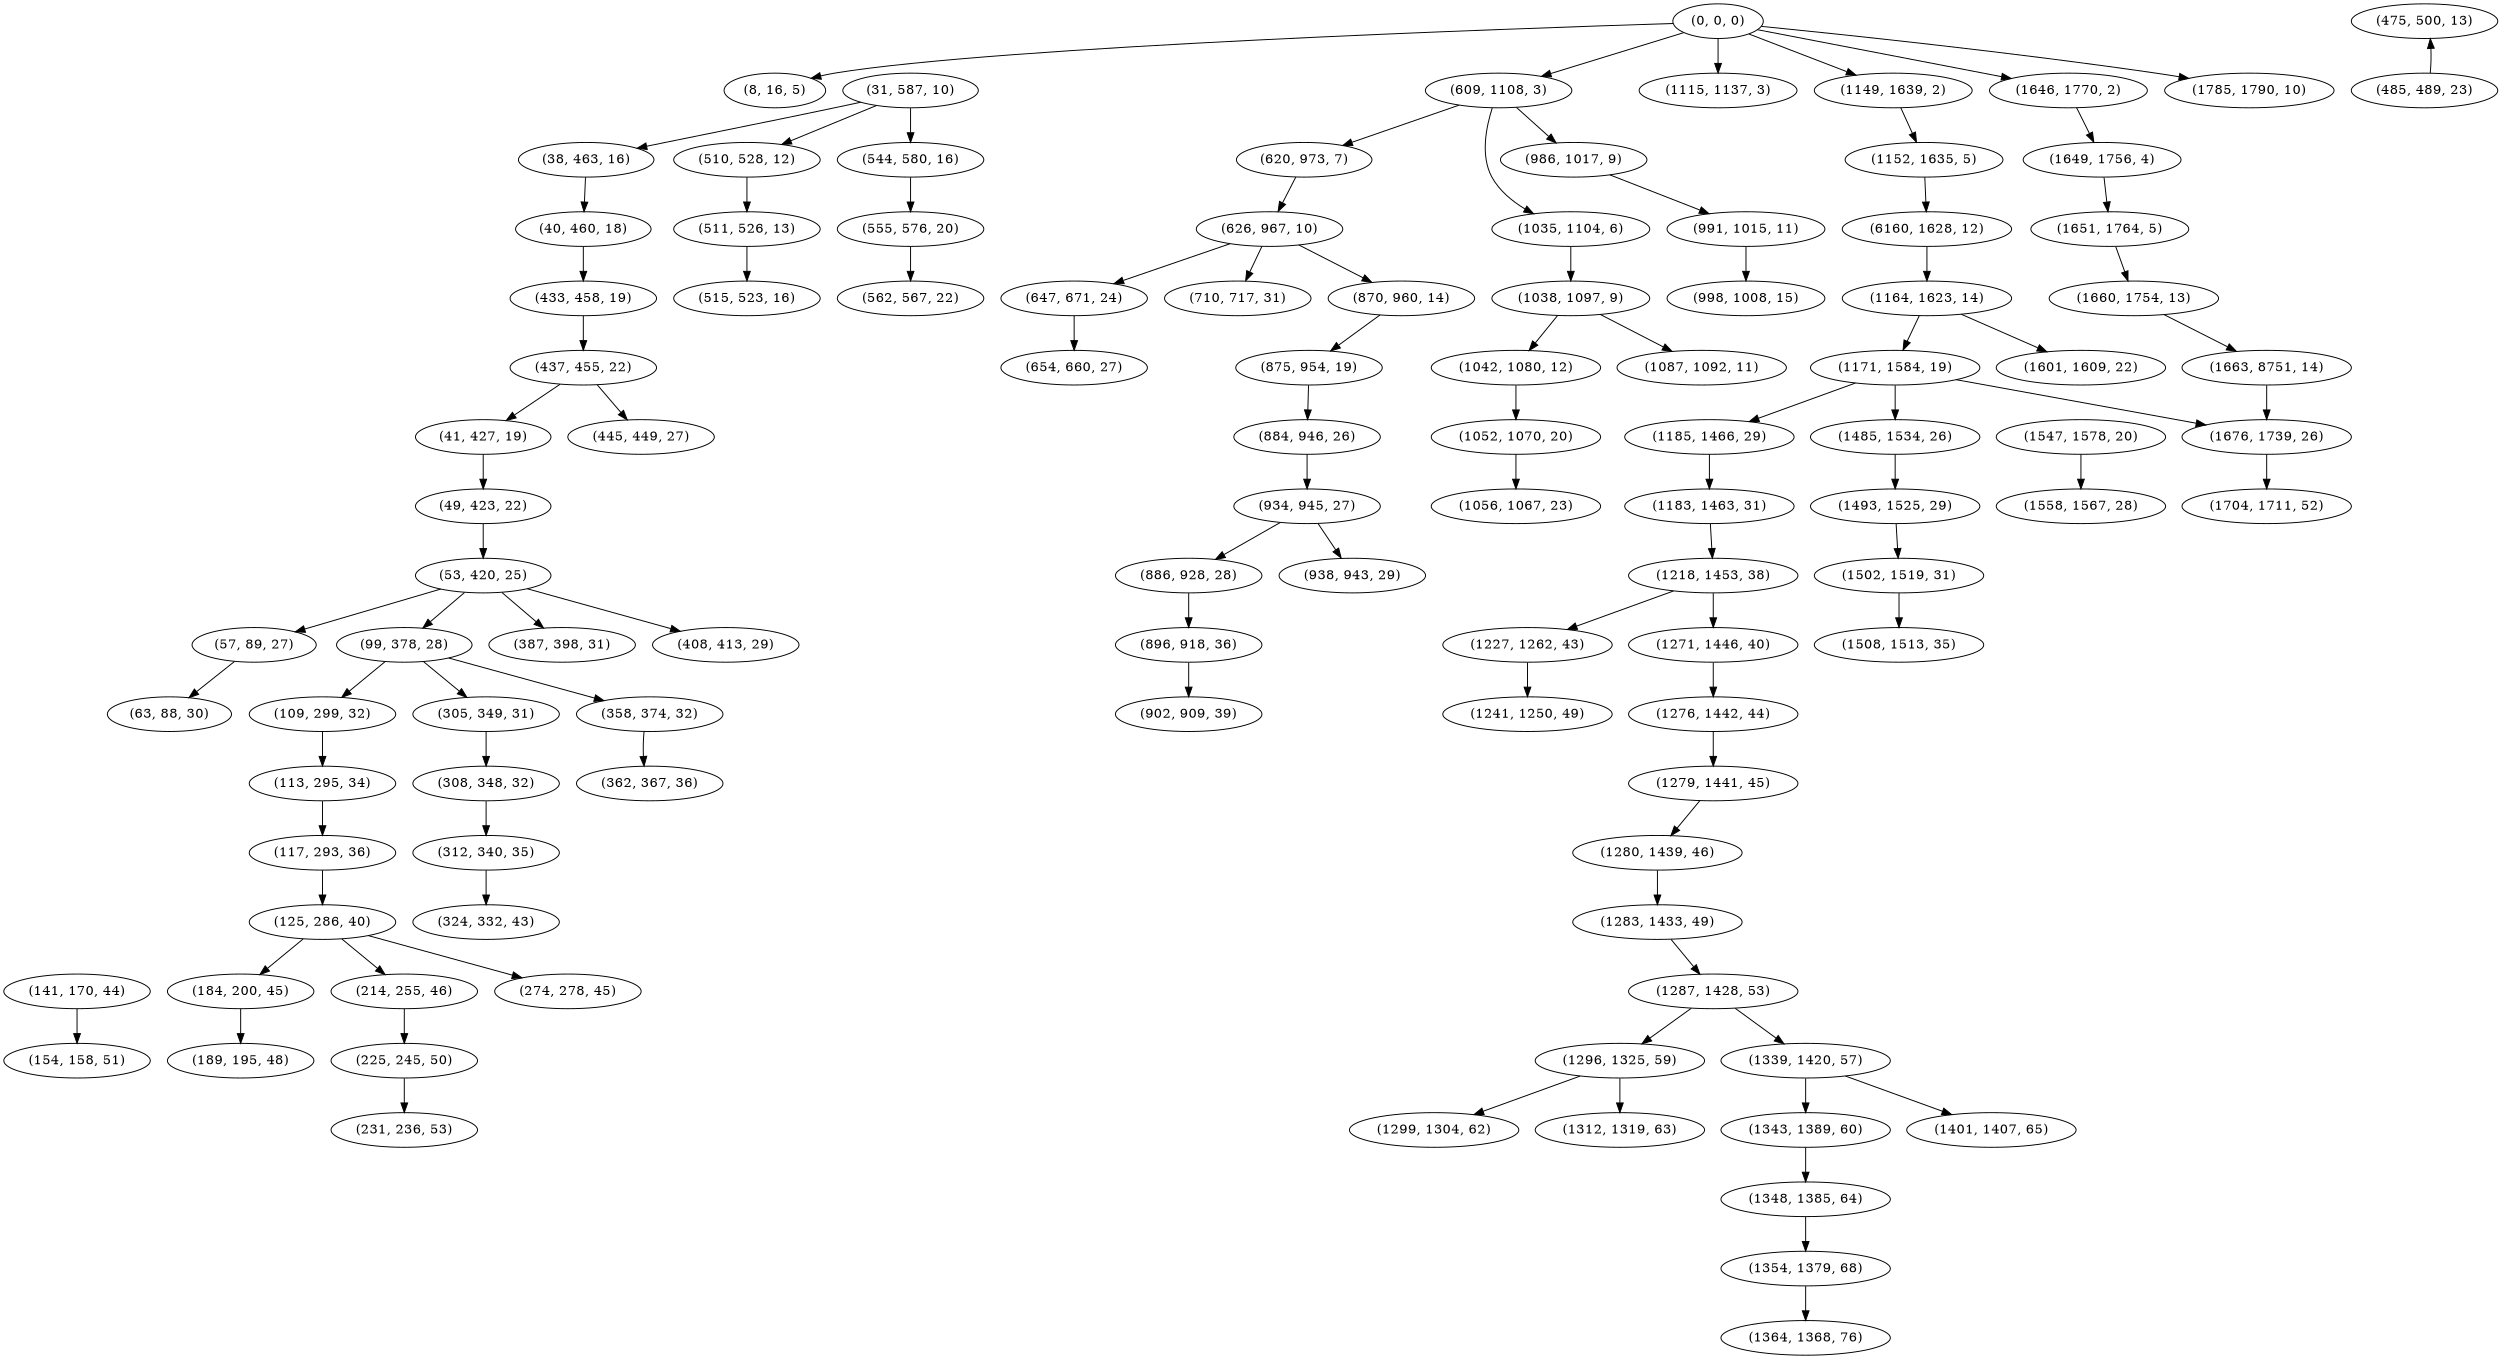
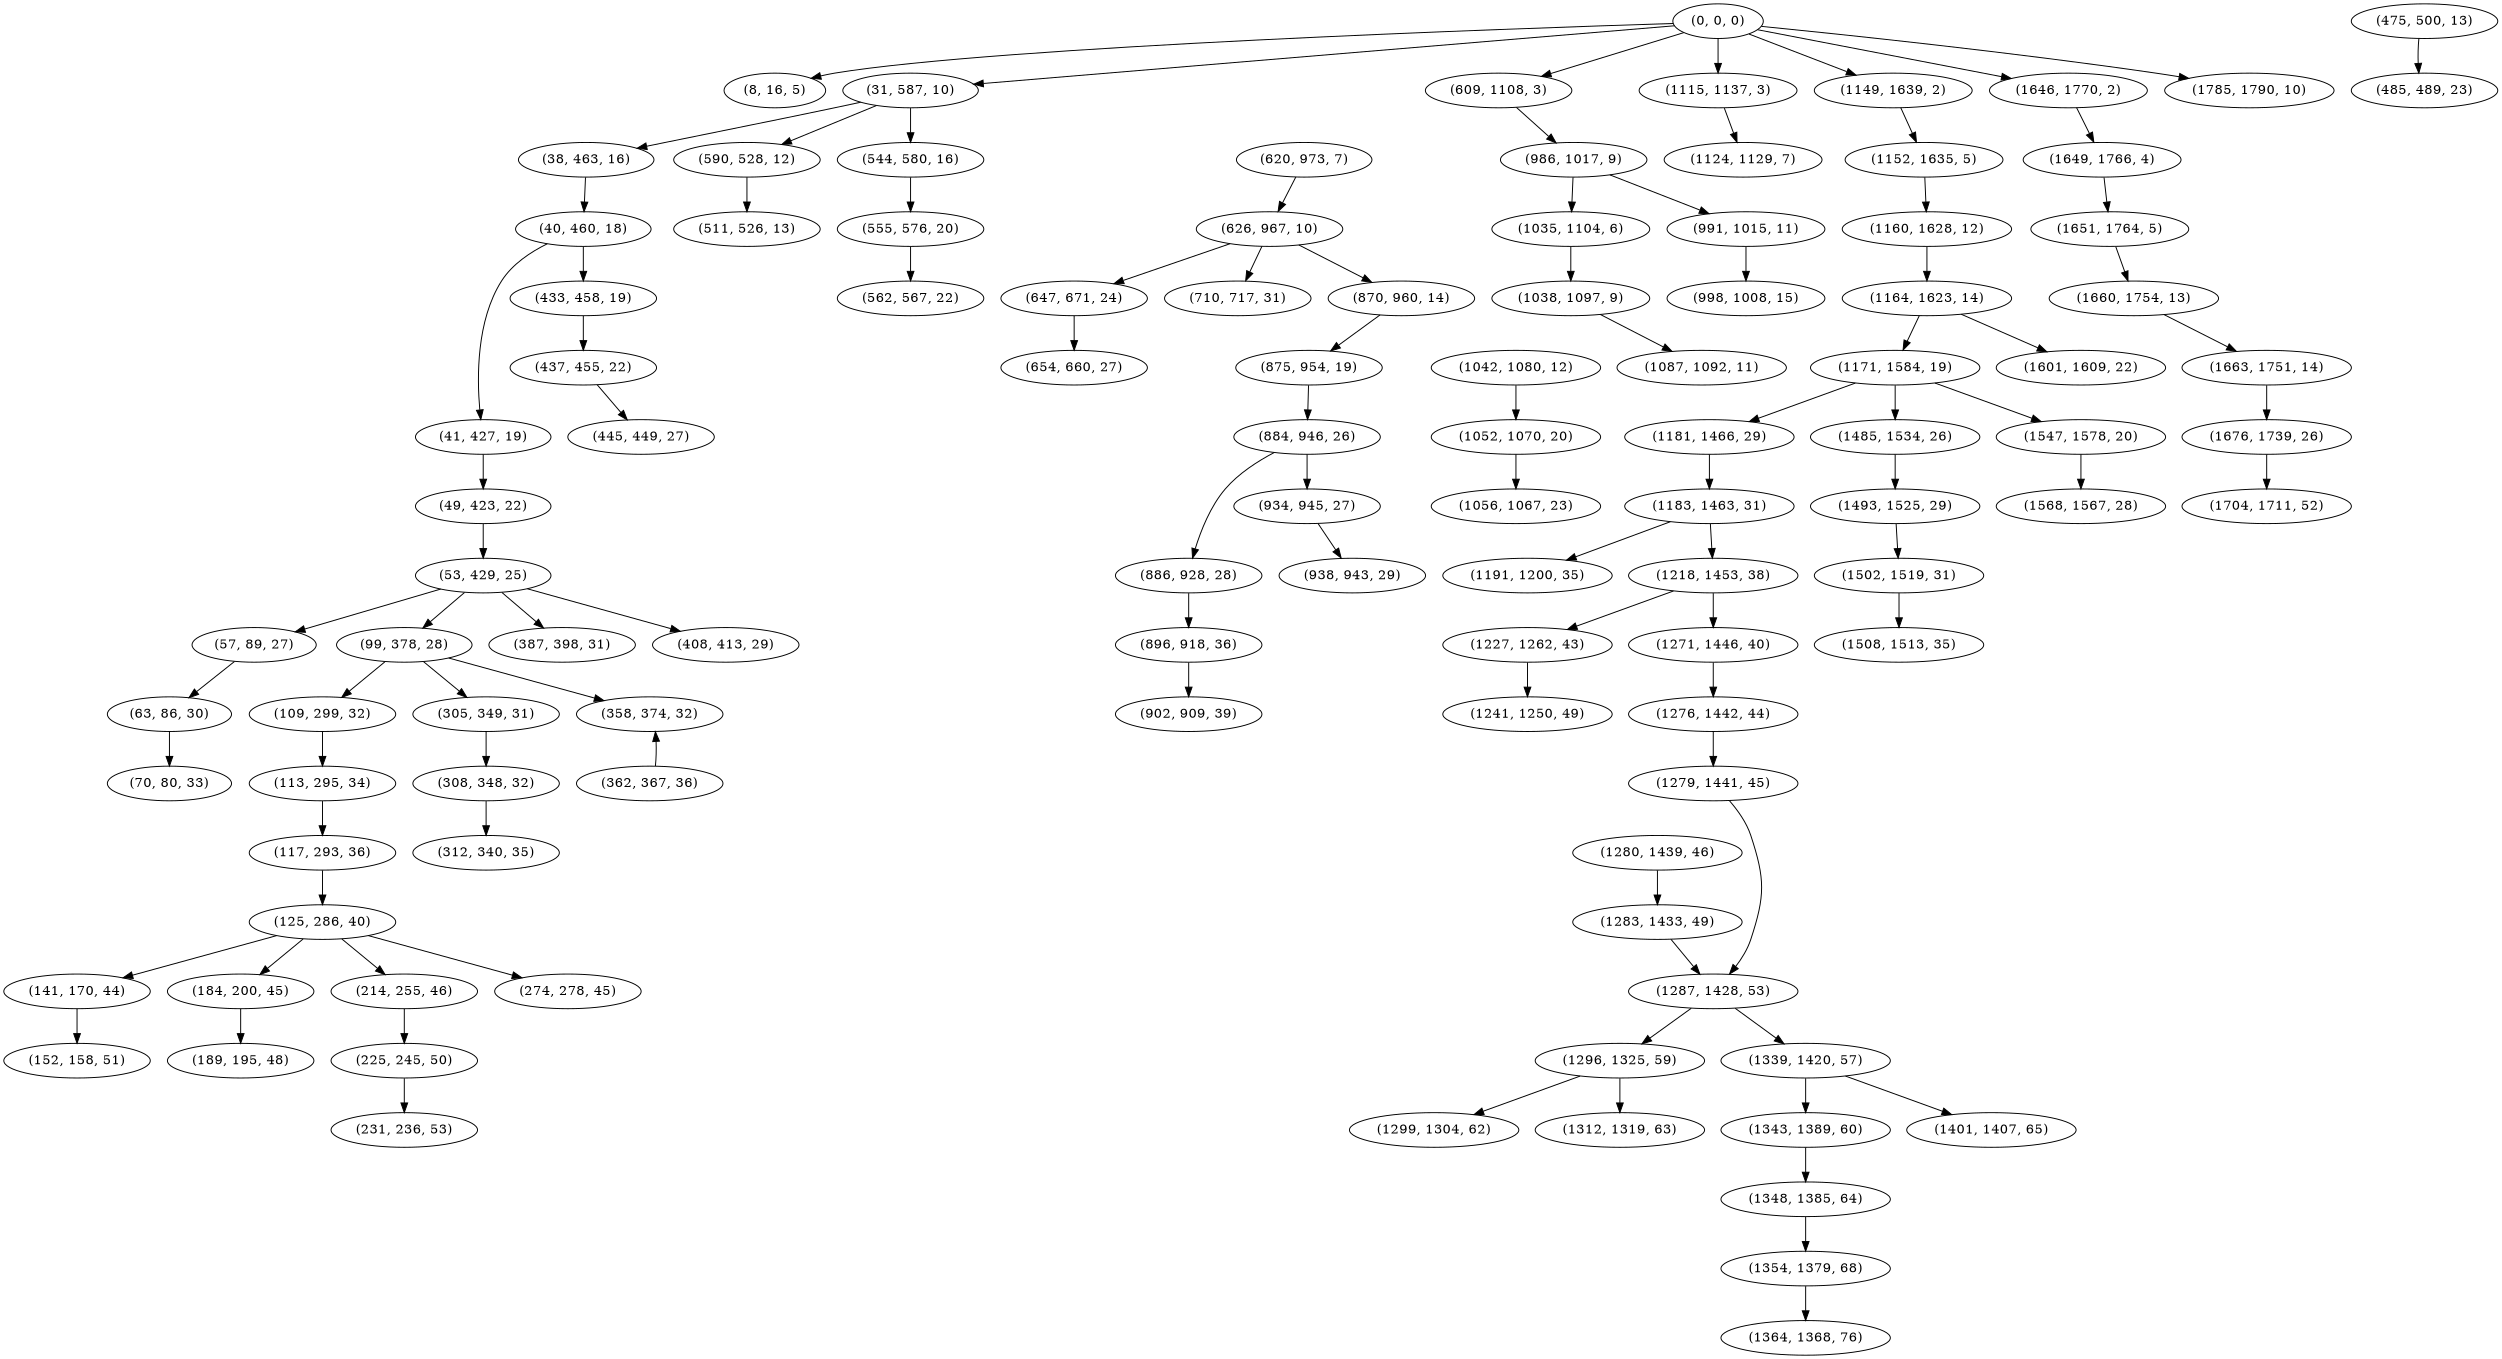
none -> (1329, 55)
(2431, 61) -> (2418, 51)
(1405, 124) -> none
(747, 160) -> (747, 160)
none -> (1743, 160)
(2102, 160) -> (2102, 160)
(1488, 166) -> (1573, 190)
(1927, 229) -> (1927, 229)
(747, 298) -> none
(1546, 329) -> none
(2267, 368) -> (2267, 368)
(537, 400) -> (487, 314)
(2076, 401) -> (1984, 401)
(1709, 437) -> (1709, 437)
(2081, 506) -> (2081, 506)
(1252, 539) -> (1223, 491)
(483, 576) -> (483, 576)
none -> (1527, 576)
(169, 714) -> (169, 714)
(643, 744) -> (656, 754)
none -> (169, 783)
(1688, 814) -> (1761, 883)
(486, 922) -> none
none -> (205, 955)
(77, 1061) -> (77, 1061)
